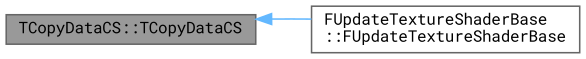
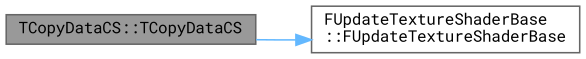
(292, 19) -> (276, 40)
